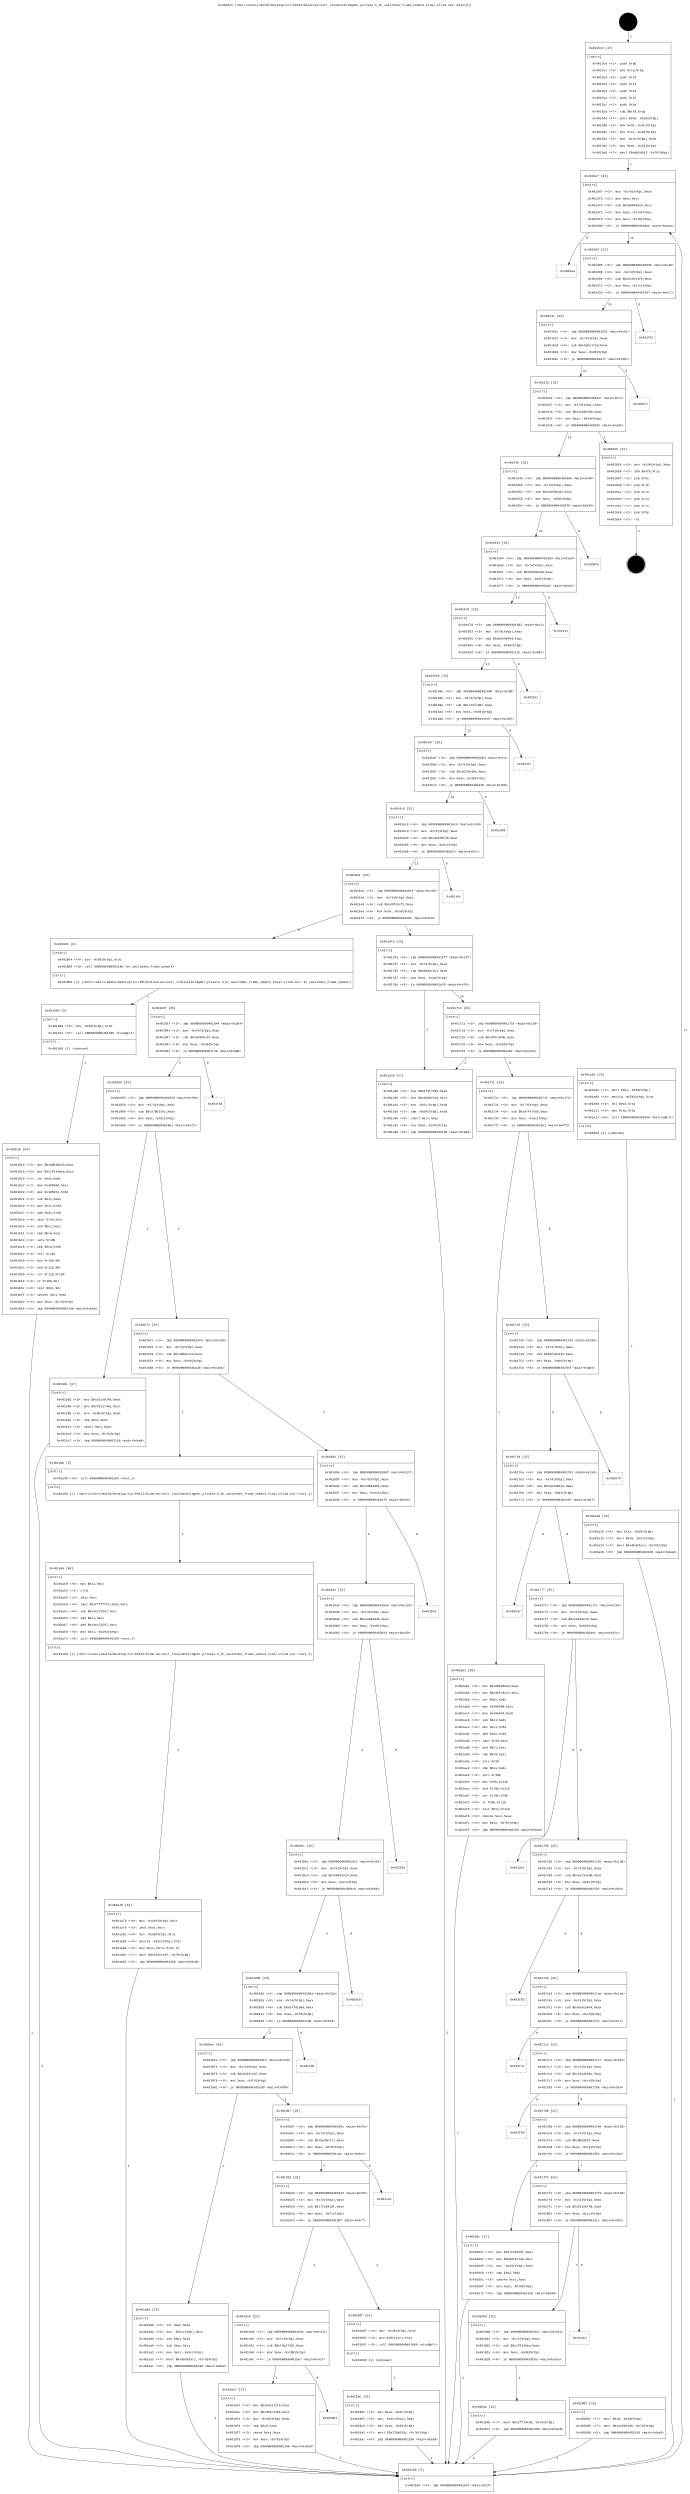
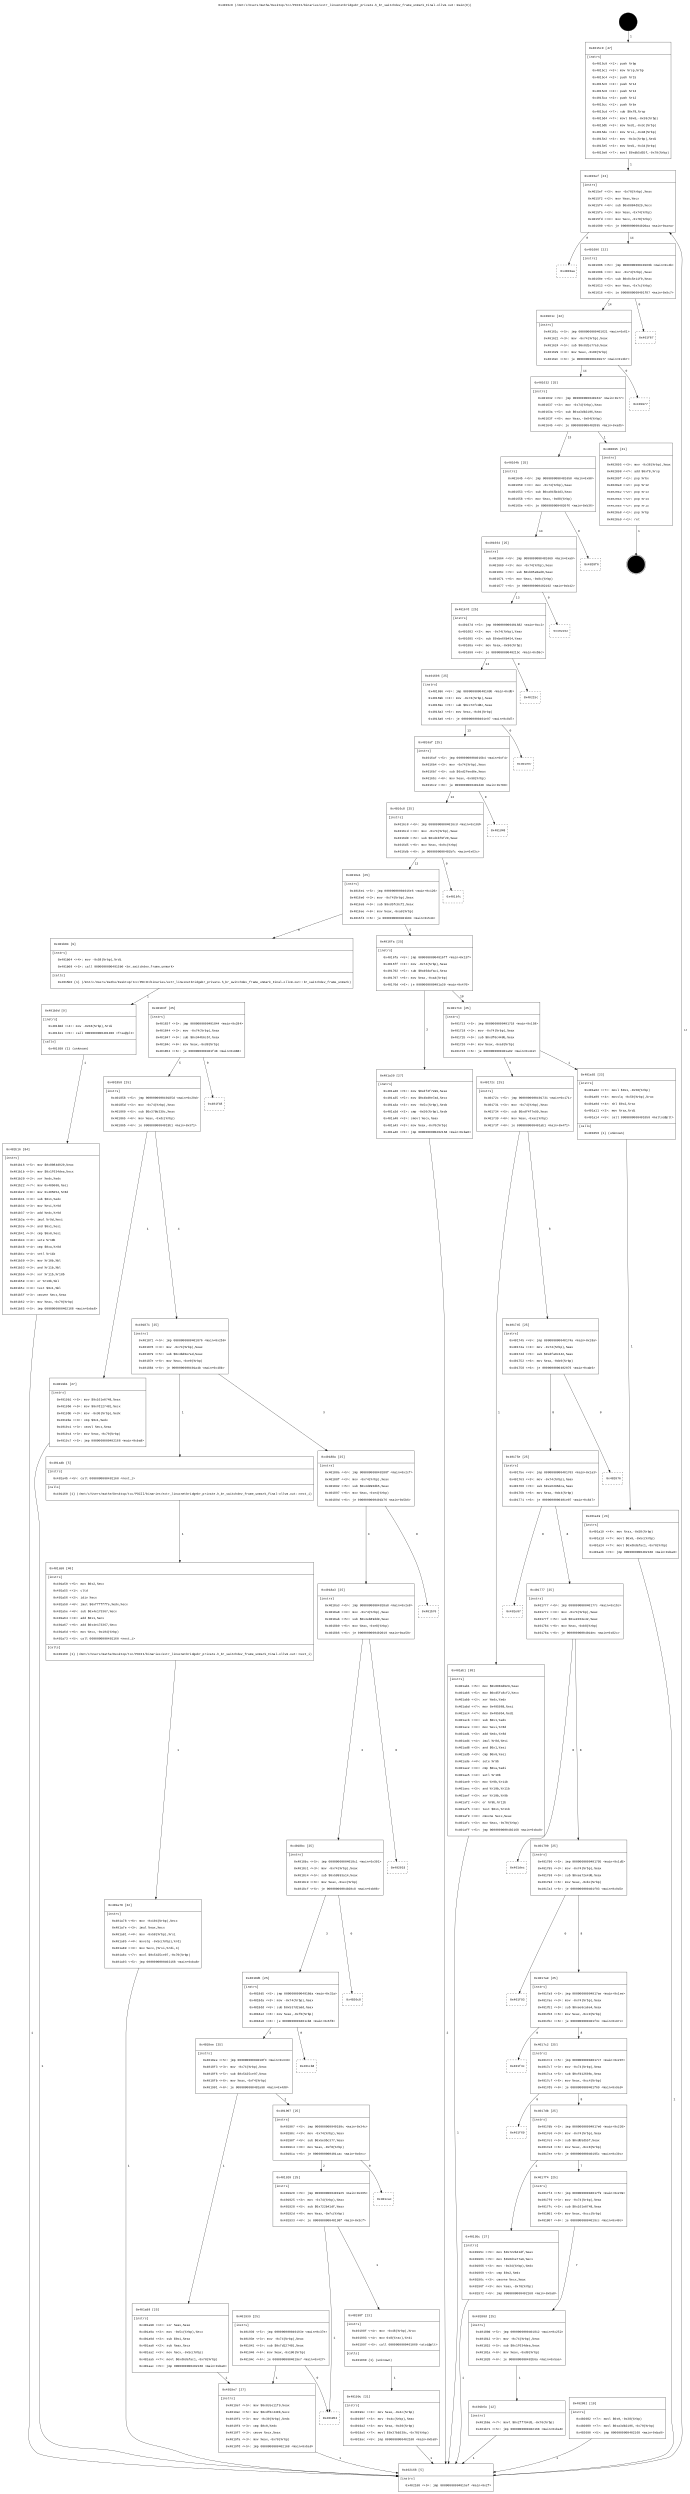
(462, 1063) -> (558, 1059)
(301, 2268) -> (331, 2318)
(579, 2338) -> none
(260, 2464) -> (223, 2377)
